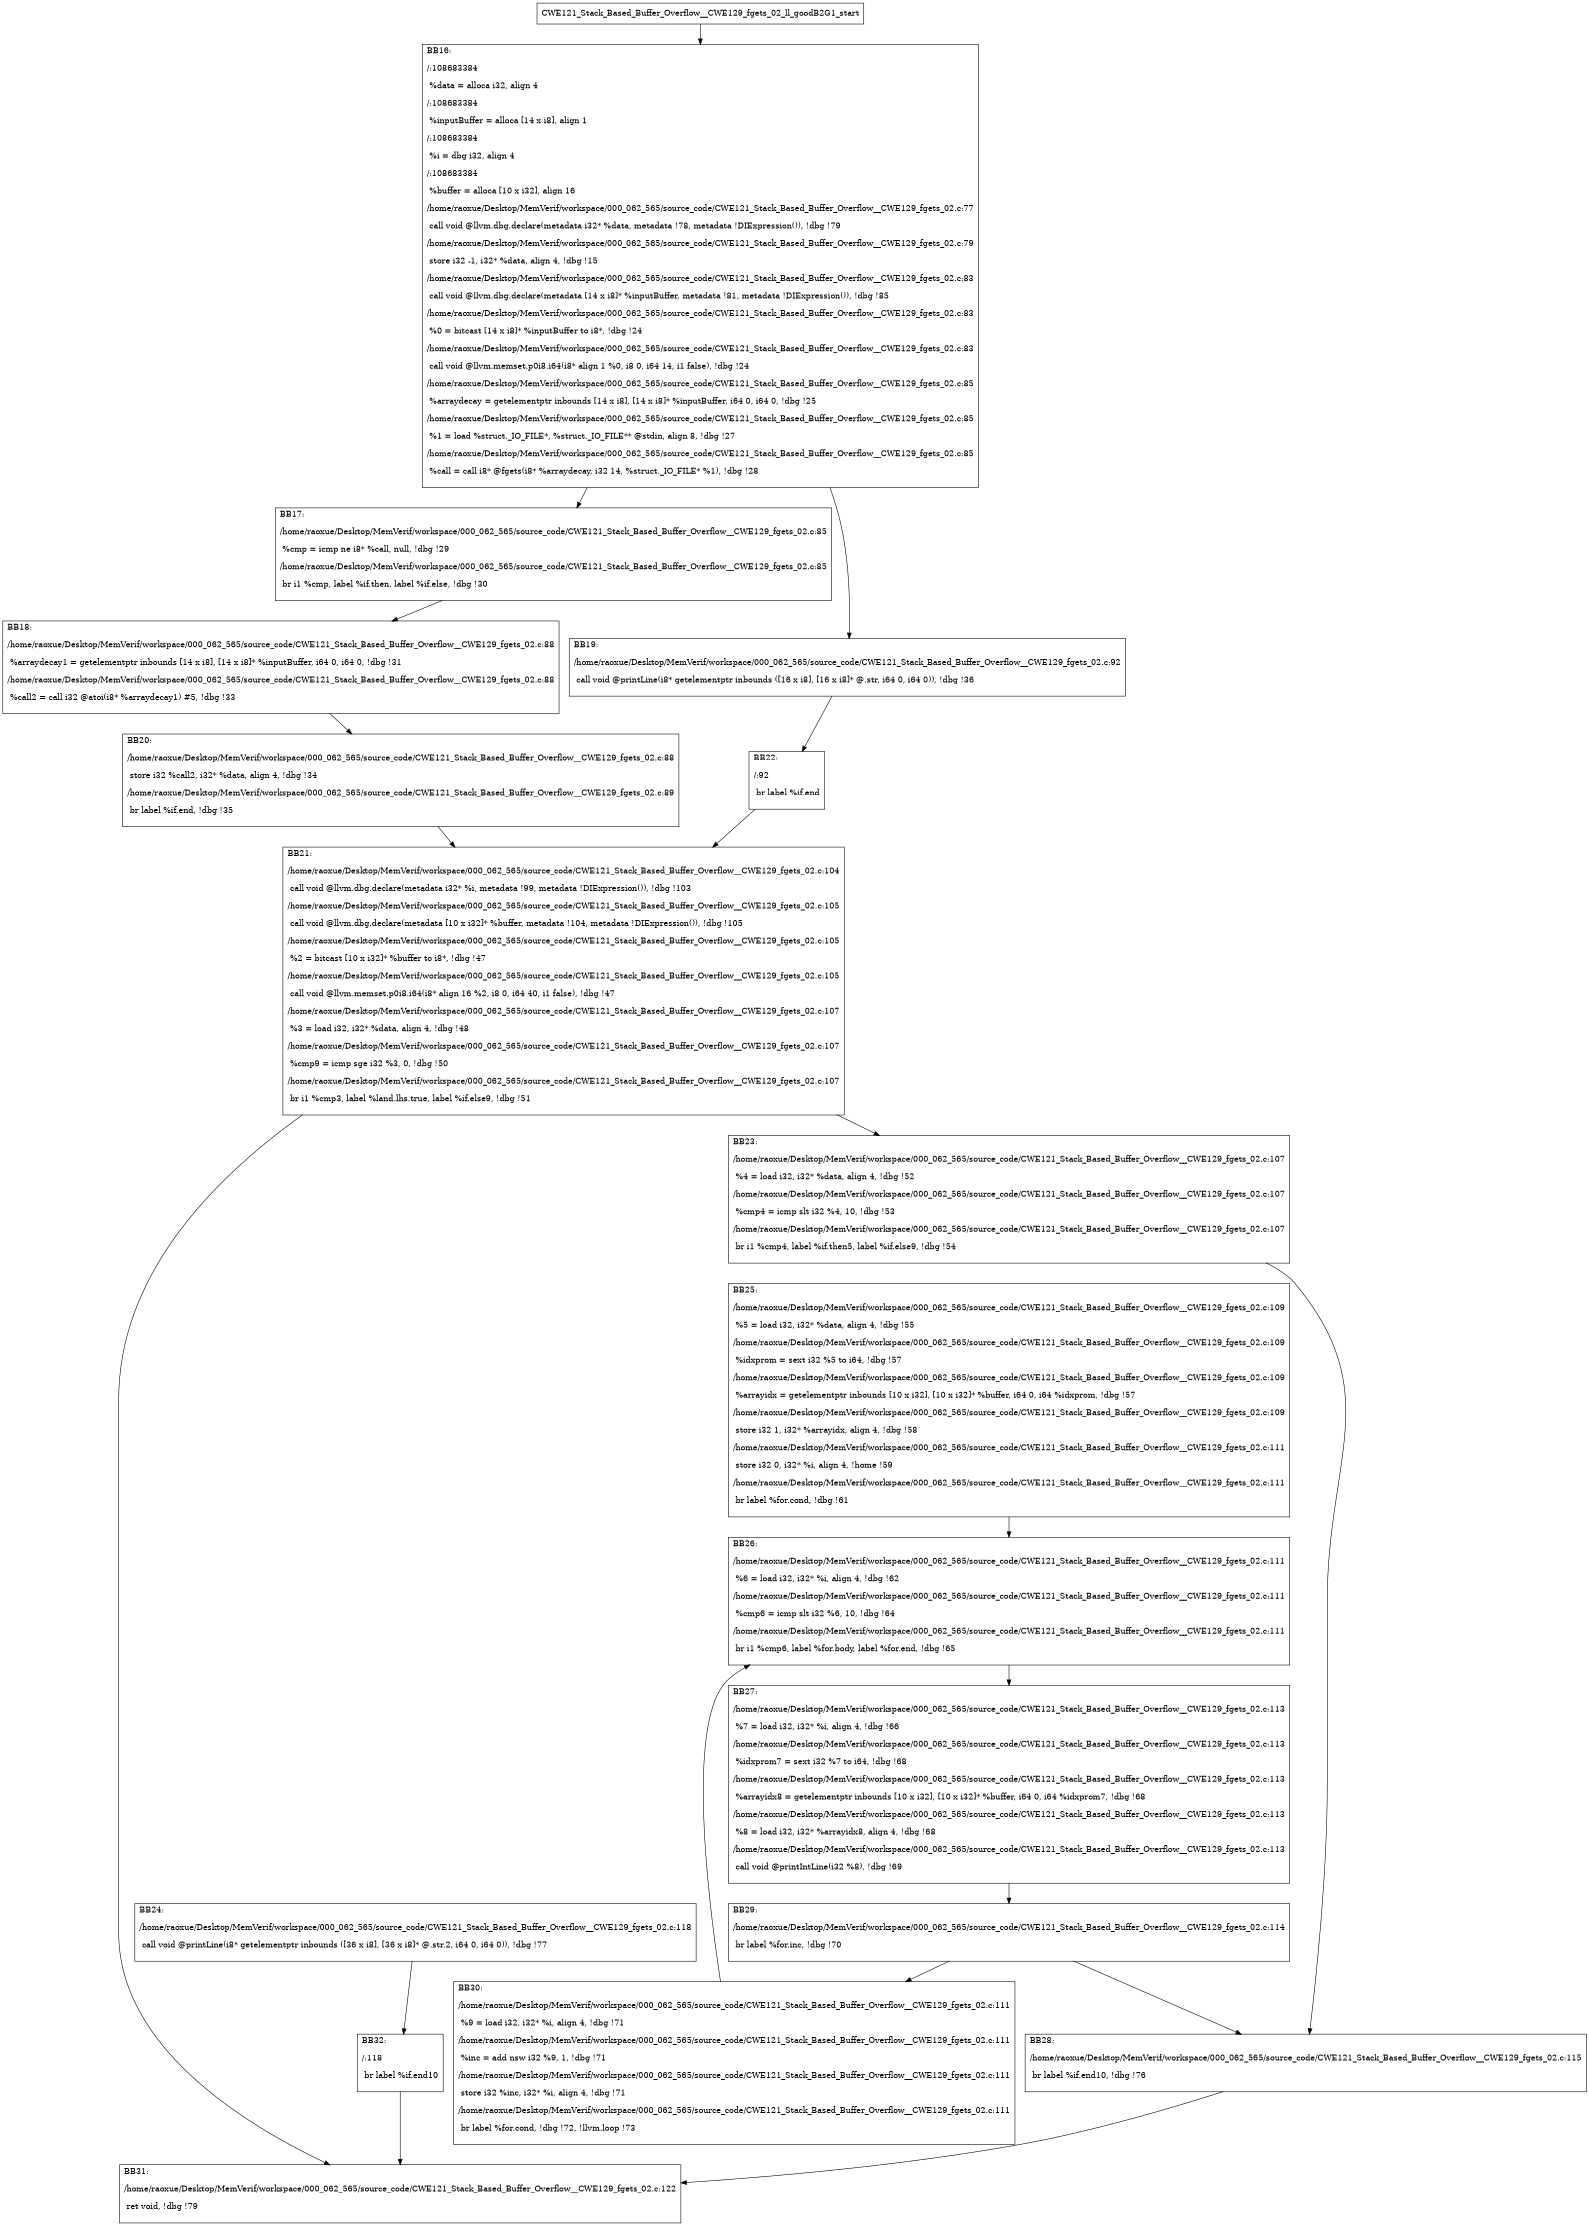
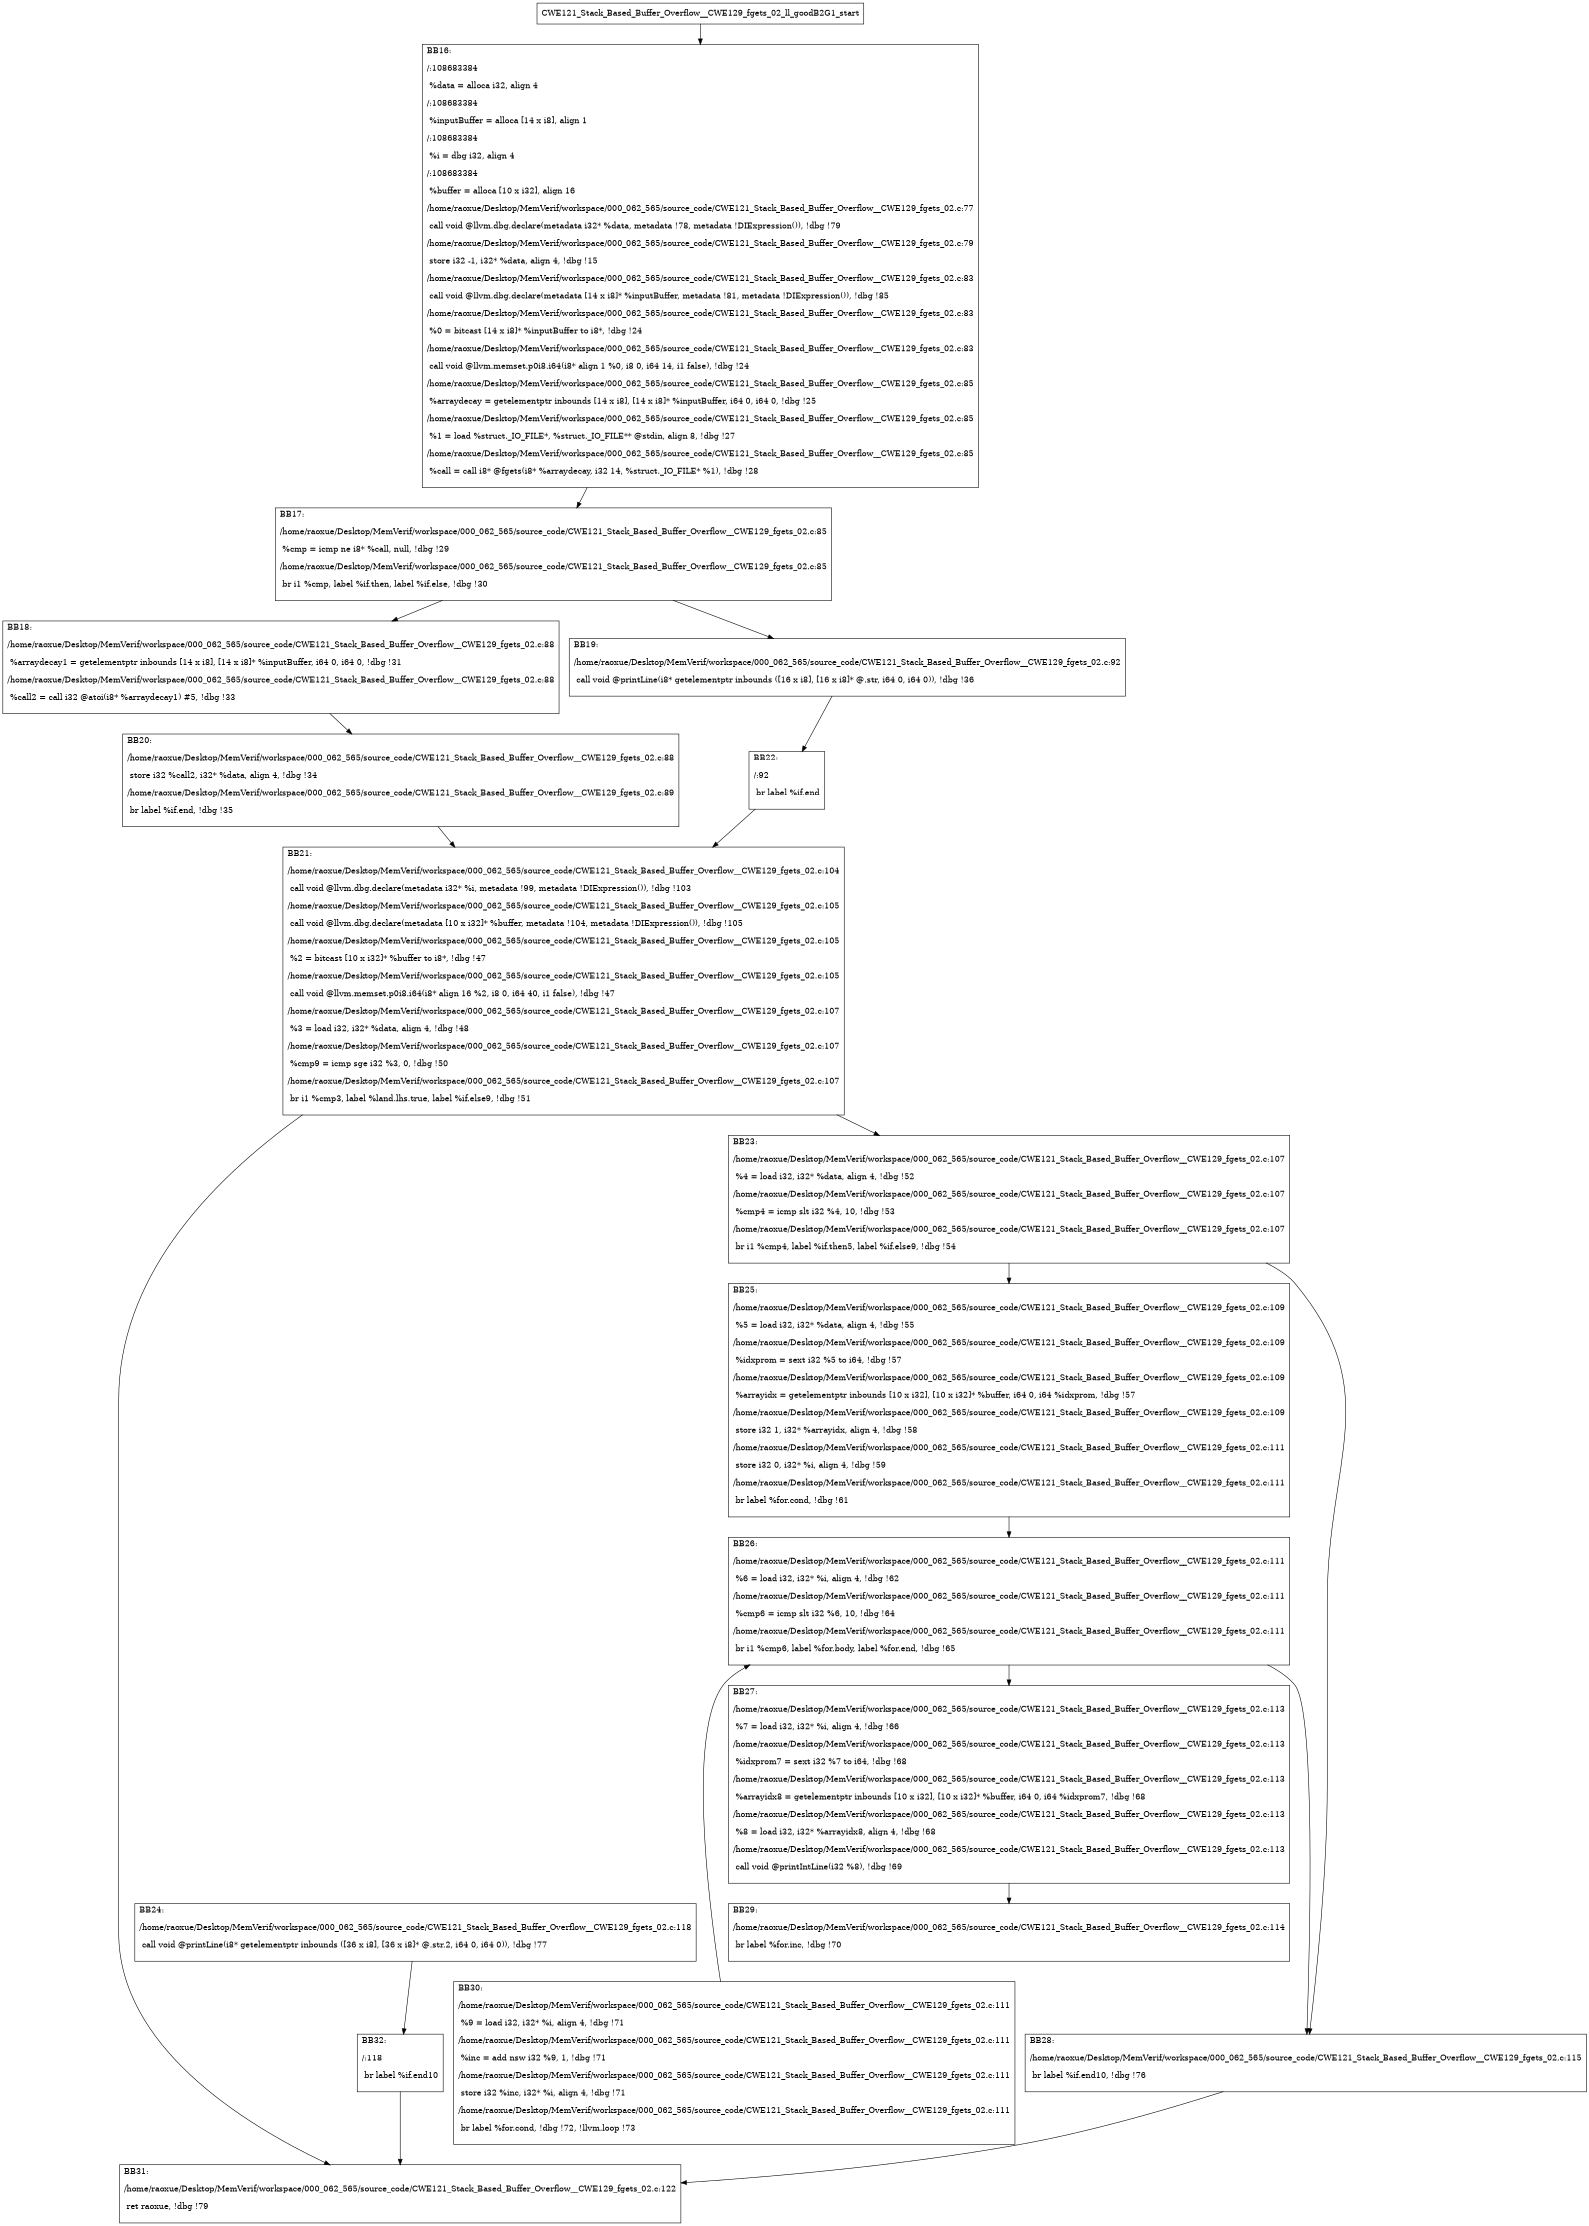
(847, 559) -> (721, 618)
none -> (1009, 1270)
(813, 1465) -> (809, 1465)
(930, 1970) -> none
(1155, 1997) -> (1310, 1839)
(161, 2207) -> (166, 2207)
